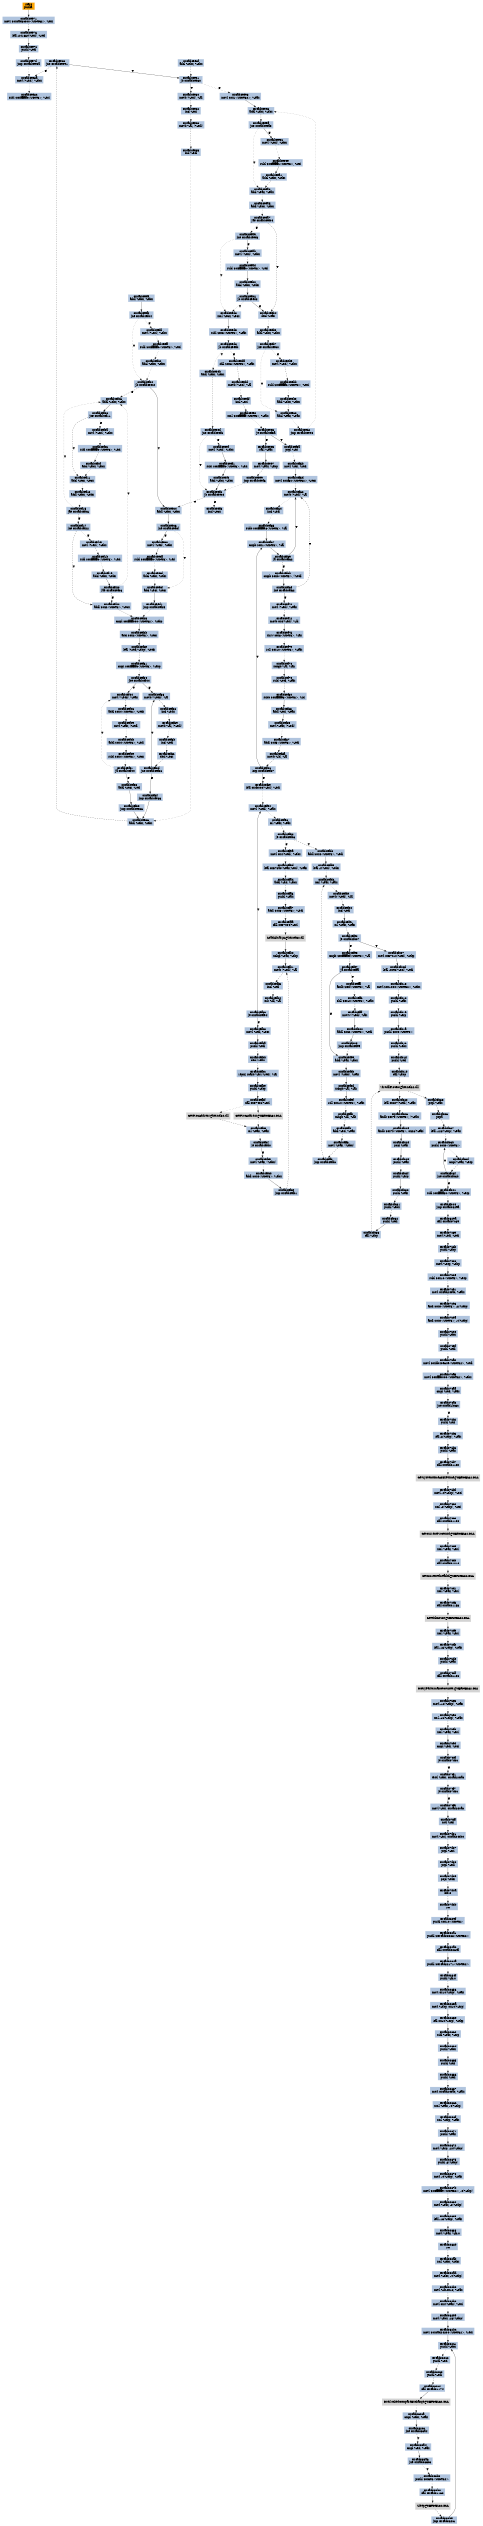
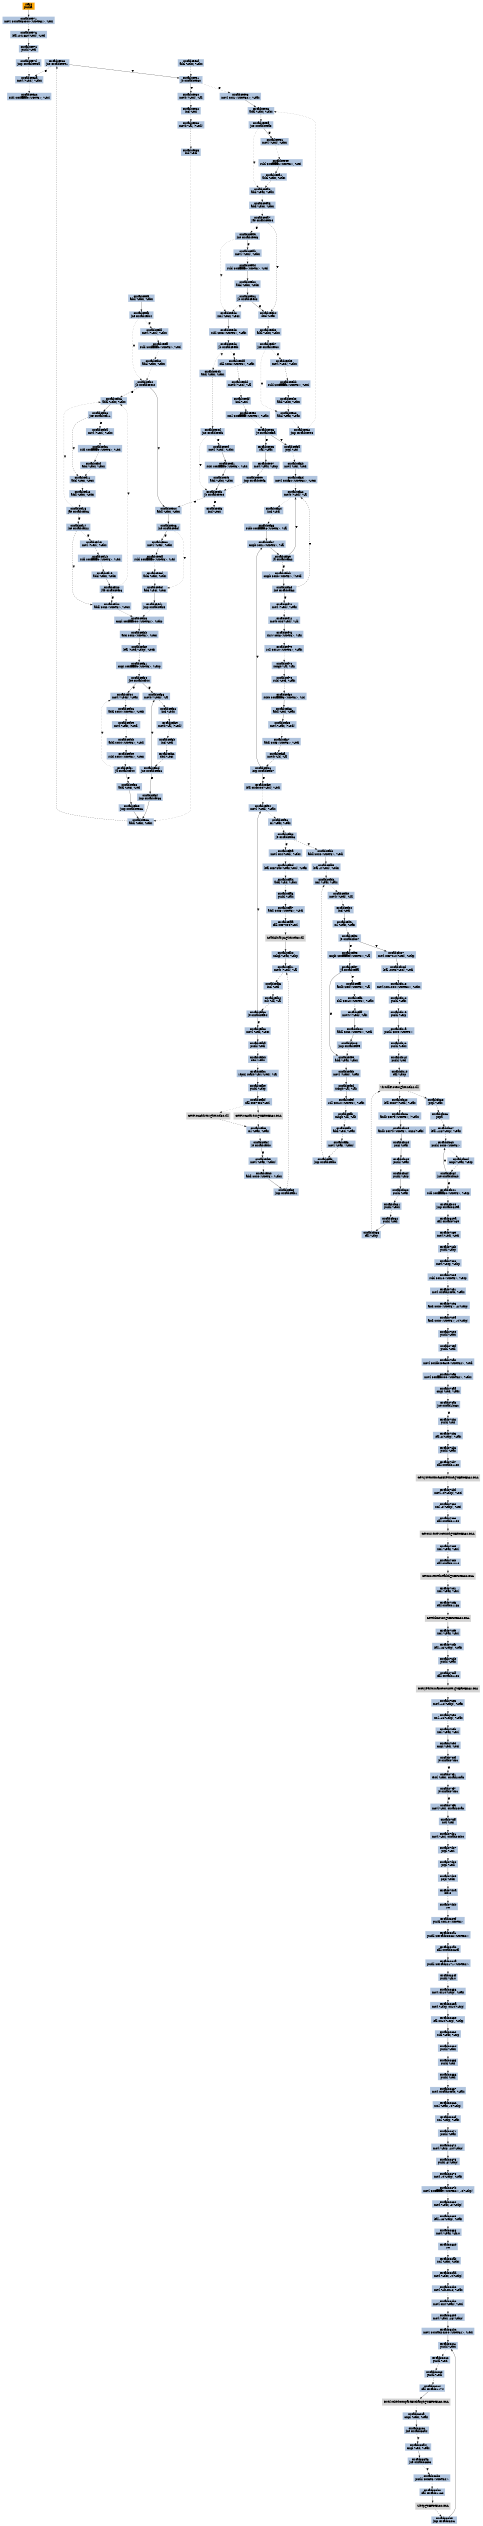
none -> (266, 1006)
